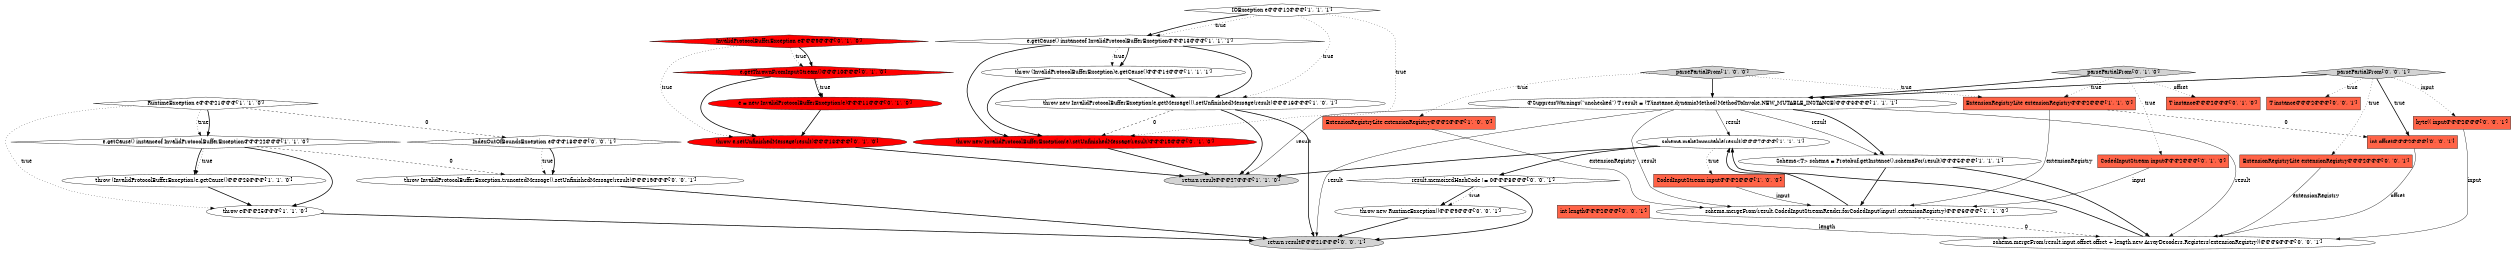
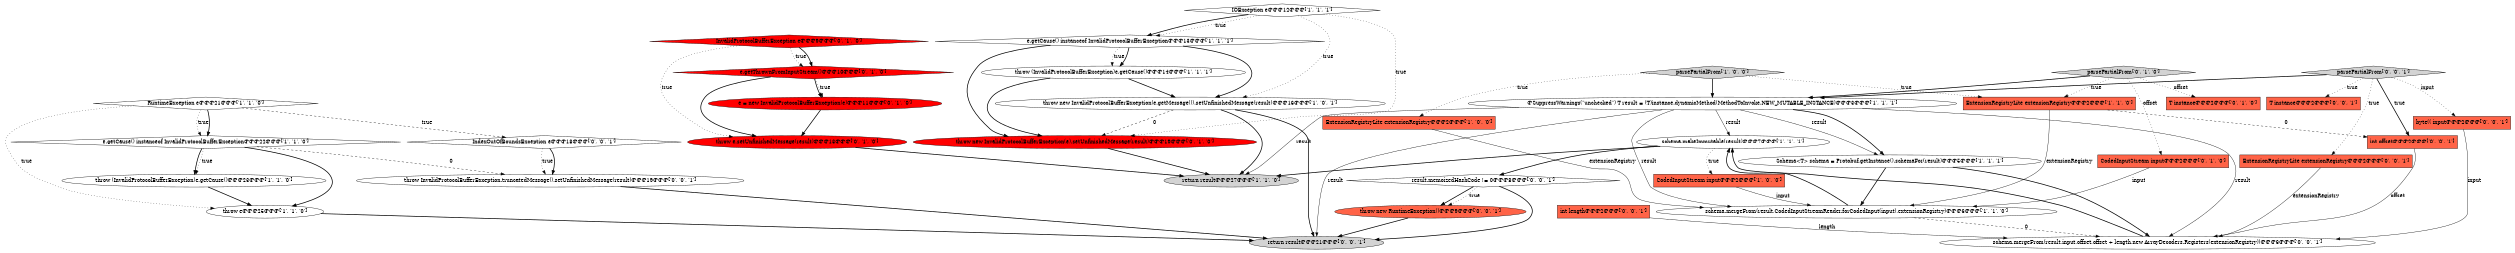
(2150, 104) -> (2150, 104)
(427, 123) -> (427, 123)
(1430, 212) -> (1430, 212)
